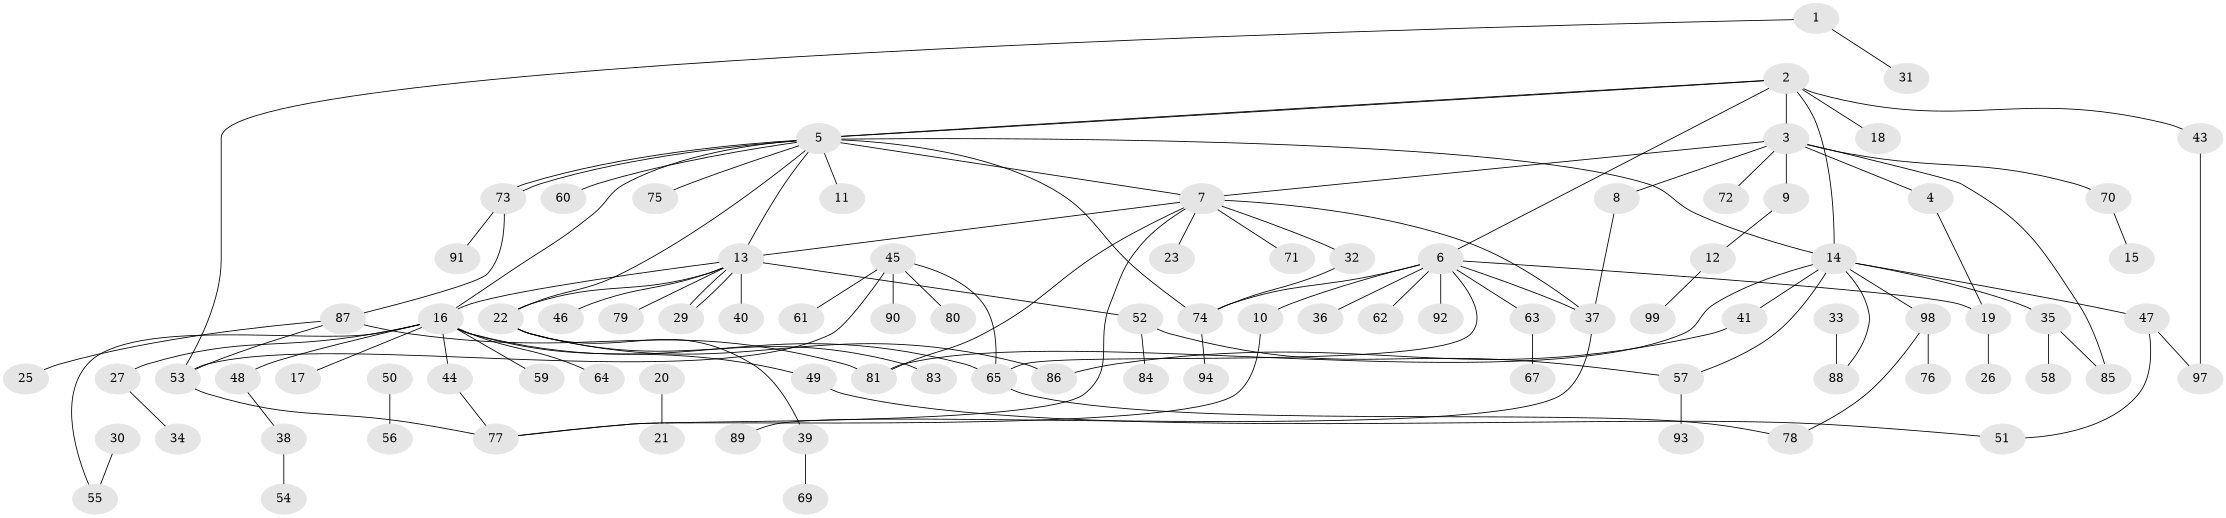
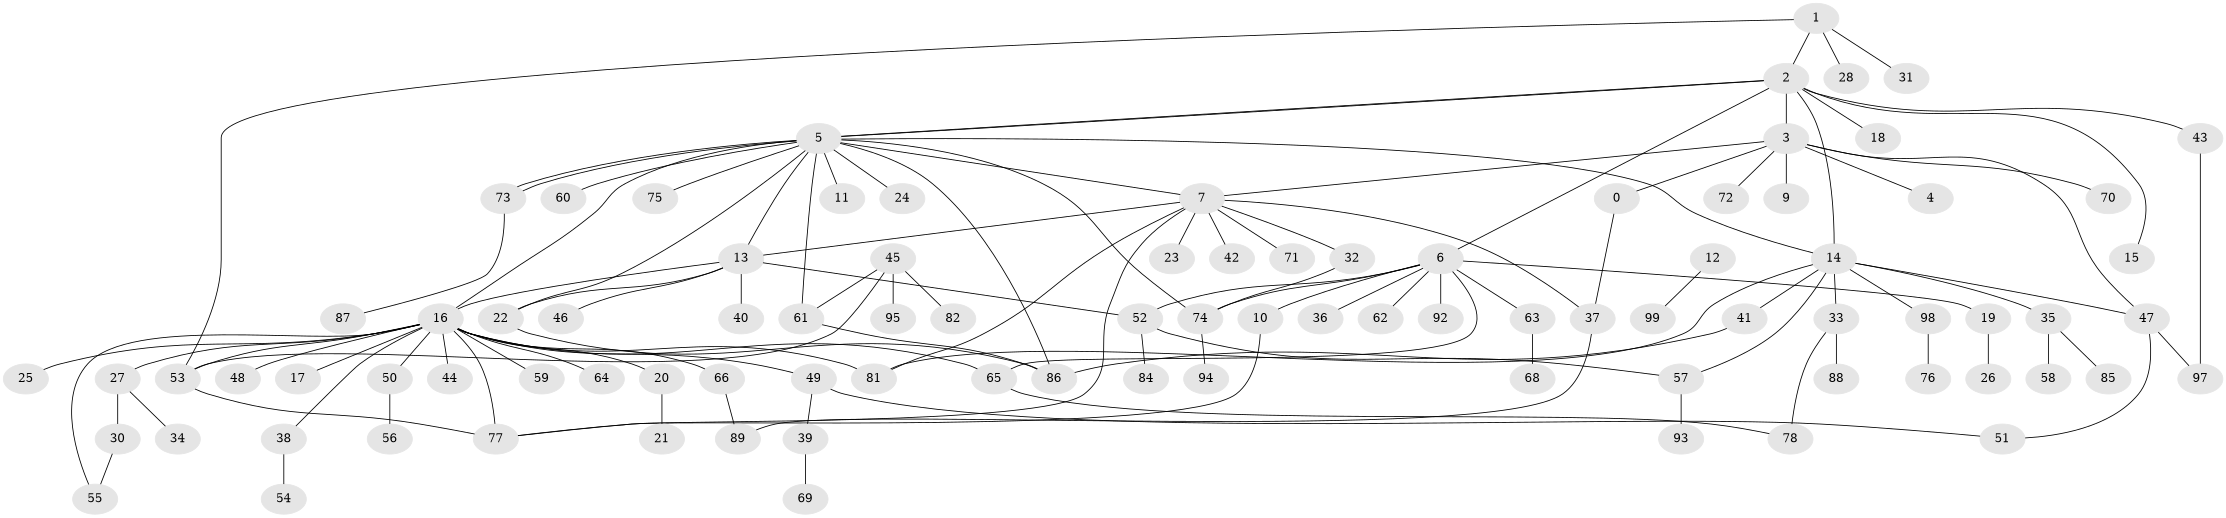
none -> (1801, 48)
none -> (1846, 78)
none -> (902, 199)
(1617, 199) -> (1617, 199)
(1994, 205) -> (1994, 162)
none -> (967, 219)
none -> (808, 228)
(1749, 229) -> none
(2120, 229) -> (2012, 115)
(457, 259) -> none
none -> (1232, 259)
(1959, 259) -> none
(1518, 287) -> (1268, 286)
(982, 302) -> none
(1869, 318) -> (1835, 284)
(621, 319) -> none
(681, 319) -> none
(893, 319) -> (893, 319)
(953, 319) -> (953, 319)
(244, 329) -> (212, 344)
none -> (892, 339)
(675, 340) -> (810, 409)
(723, 342) -> (657, 349)
none -> (415, 349)
none -> (551, 349)
(242, 351) -> (261, 350)
none -> (722, 379)
(934, 379) -> none
(1533, 379) -> (1533, 379)
(1871, 390) -> (1802, 376)
none -> (118, 409)
(473, 409) -> (484, 373)
(264, 413) -> (354, 369)
